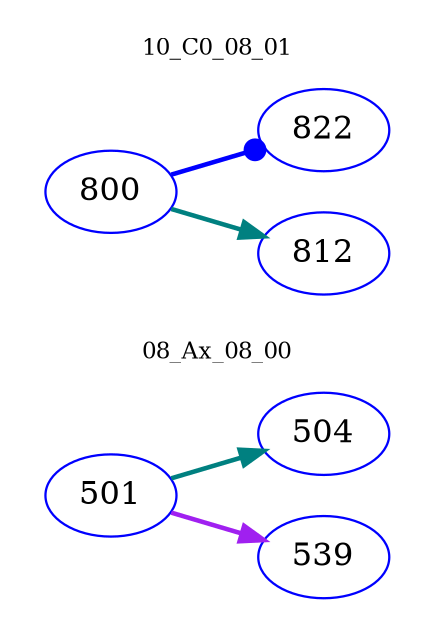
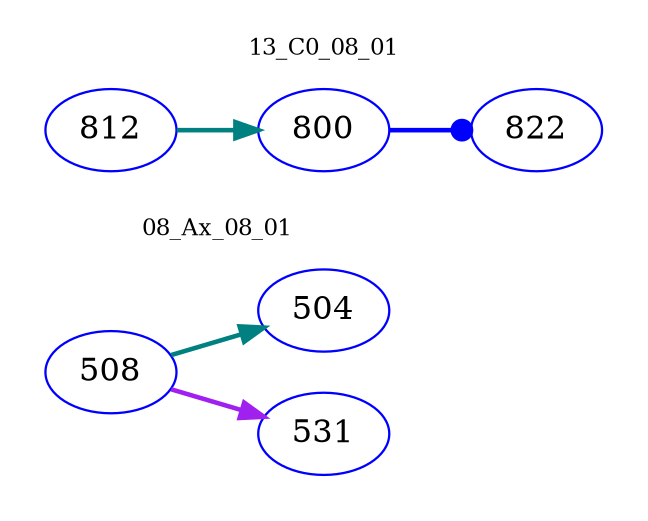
(217, 49) -> (324, 49)
(206, 219) -> (206, 130)
(217, 353) -> (217, 229)
(111, 495) -> (111, 372)
(324, 557) -> (324, 434)
